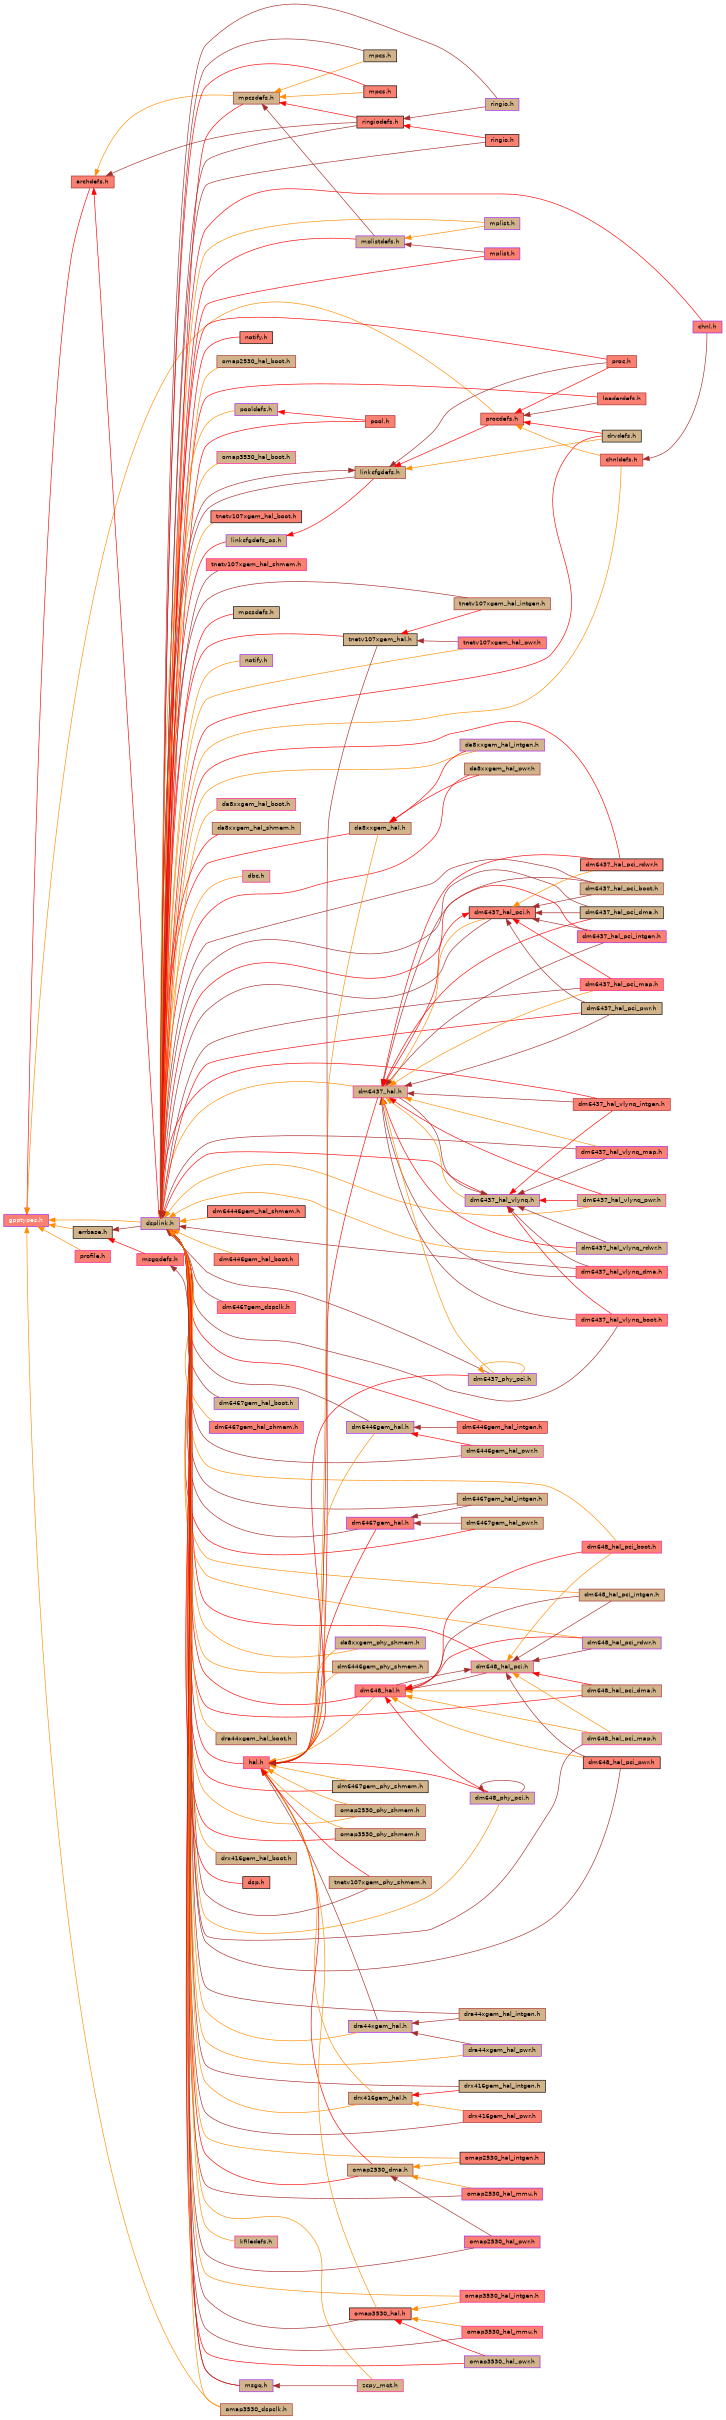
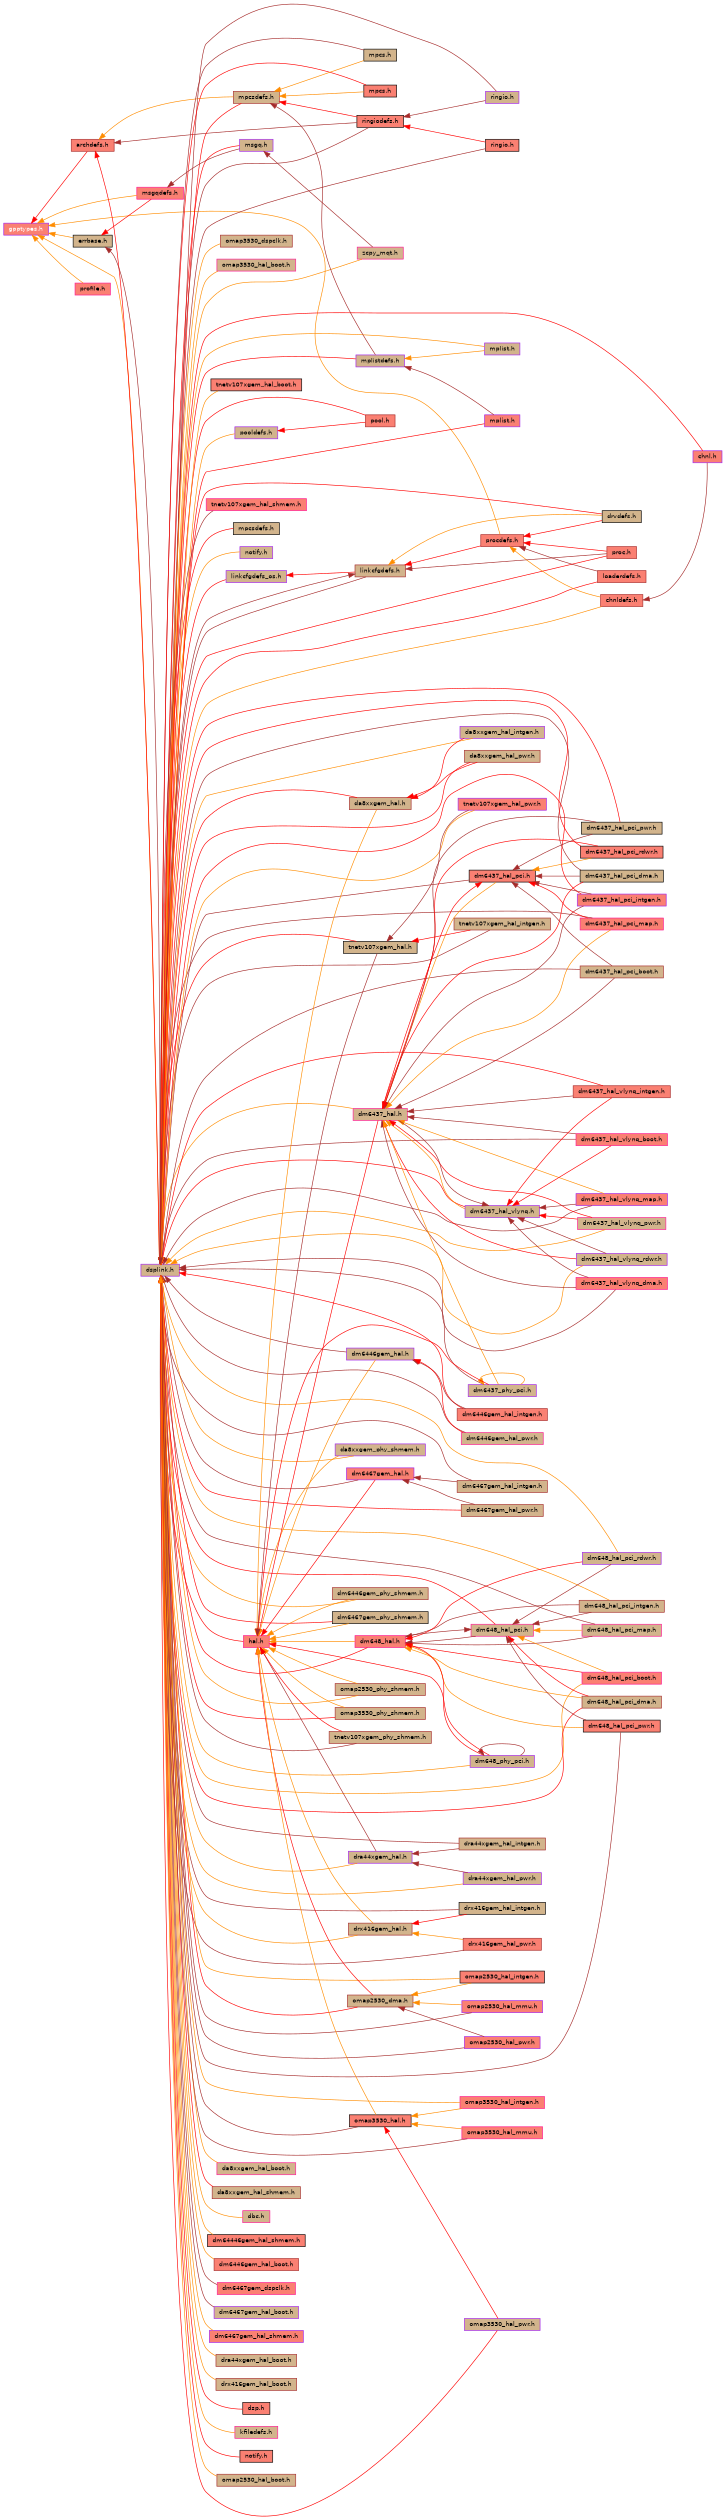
(501, 1715) -> (502, 1645)
(59, 1835) -> (89, 204)
